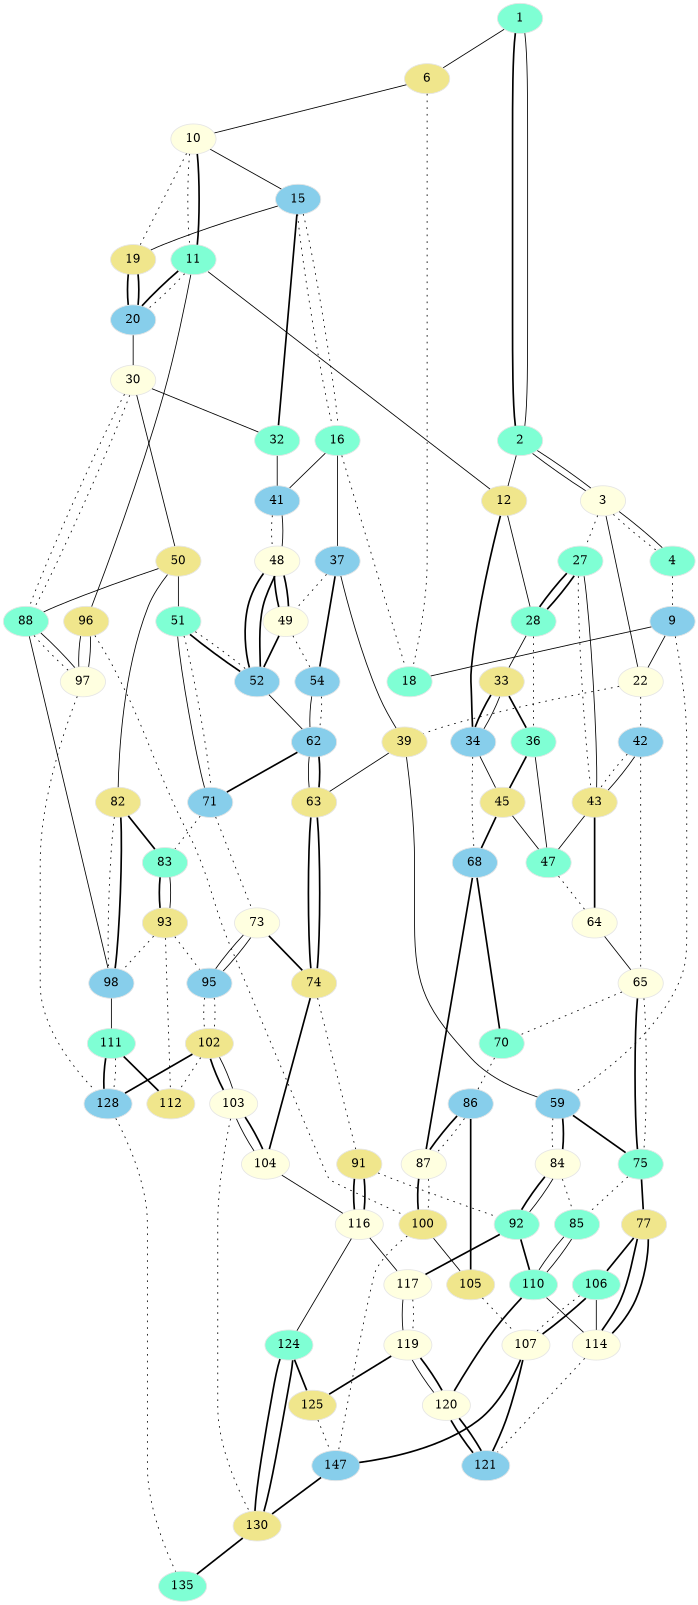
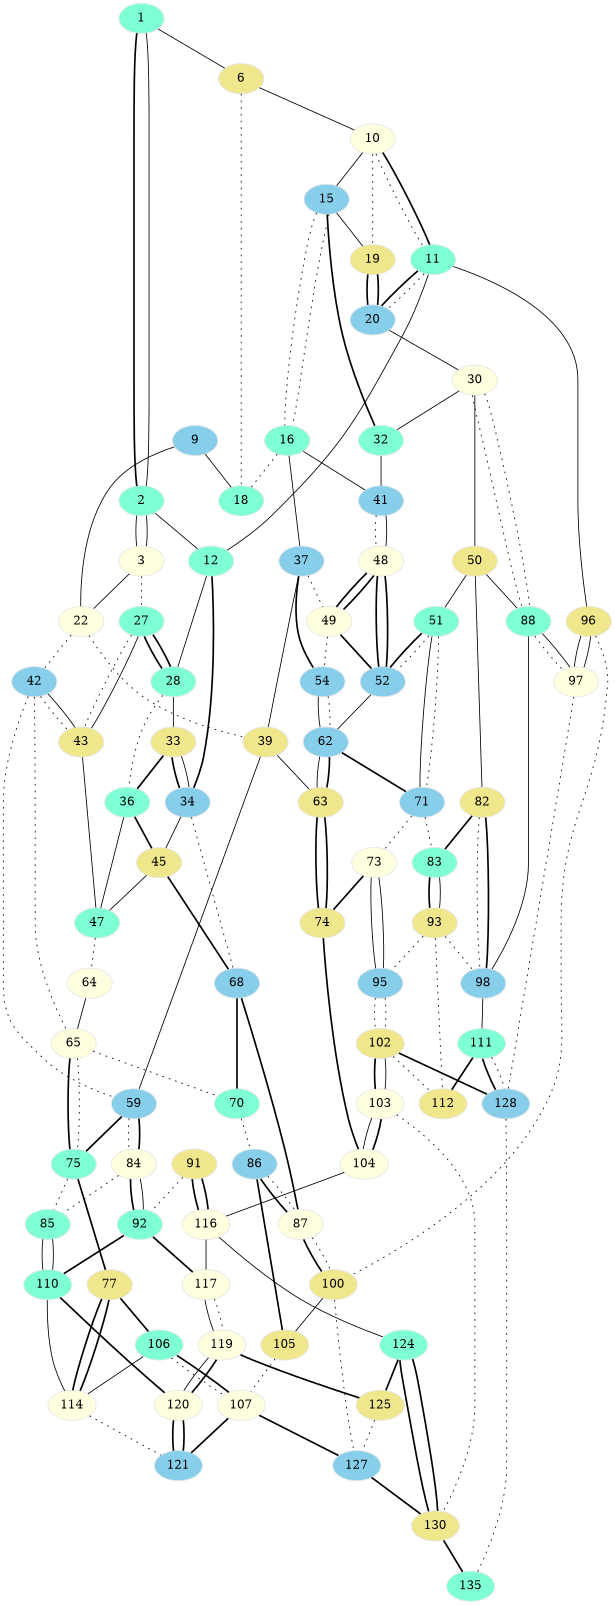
(504, 501) -> (211, 561)
(673, 561) -> none
(595, 863) -> none
(687, 887) -> (3, 923)
(337, 1074) -> none
(336, 1466) -> (357, 1466)
